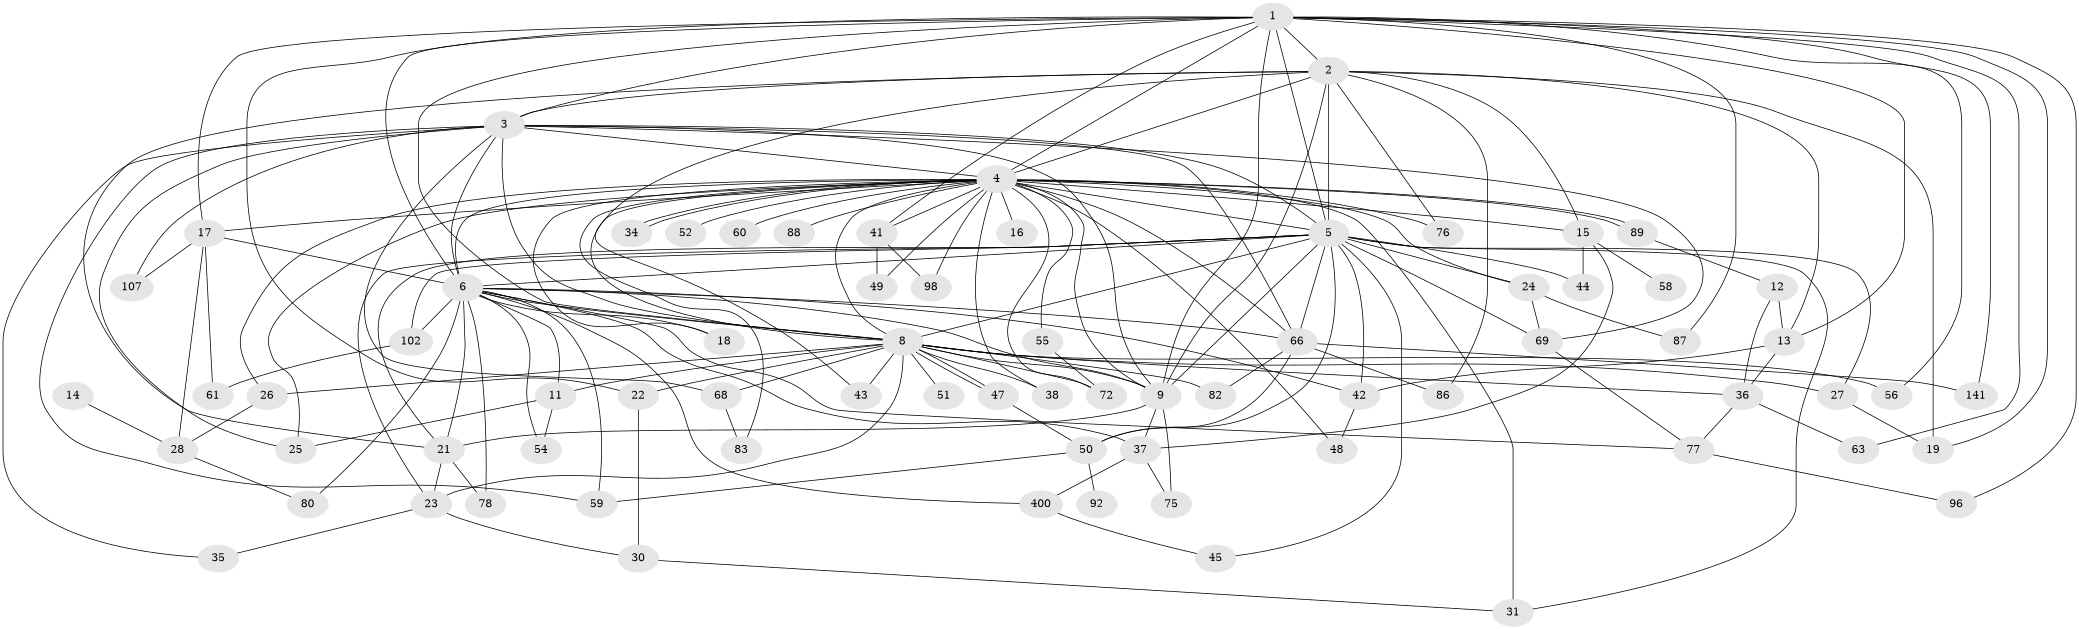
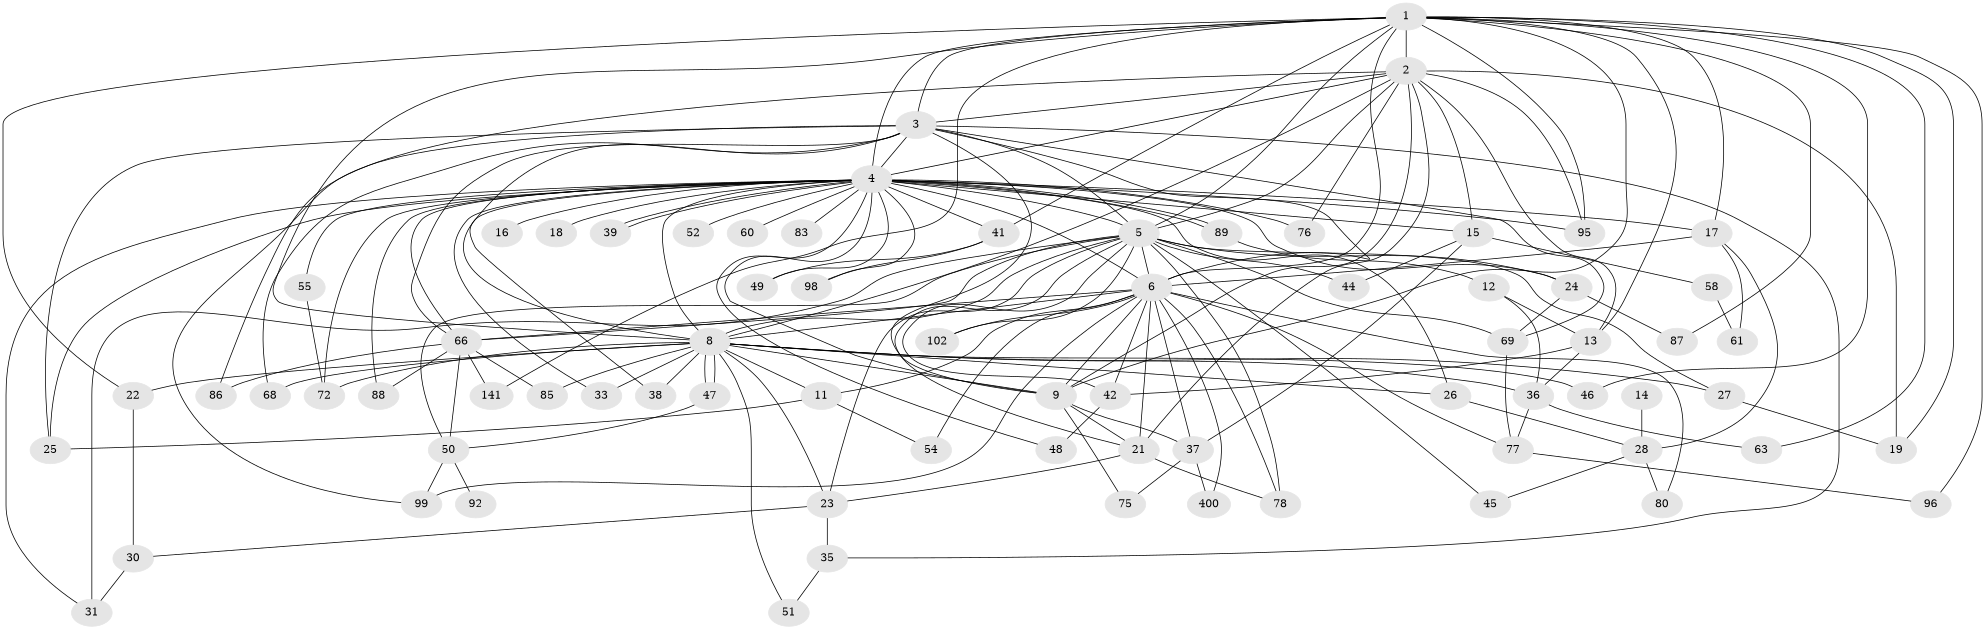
(632, 233) -> (611, 233)
none -> (1585, 233)
(132, 288) -> none
(594, 315) -> none
(1245, 315) -> (1245, 369)
(308, 363) -> (1727, 319)
none -> (413, 373)
(861, 396) -> (601, 396)
(1216, 396) -> (547, 396)
(1892, 396) -> (1588, 396)
(731, 423) -> none
(597, 504) -> (422, 504)
(1127, 536) -> (1566, 477)
none -> (808, 586)
